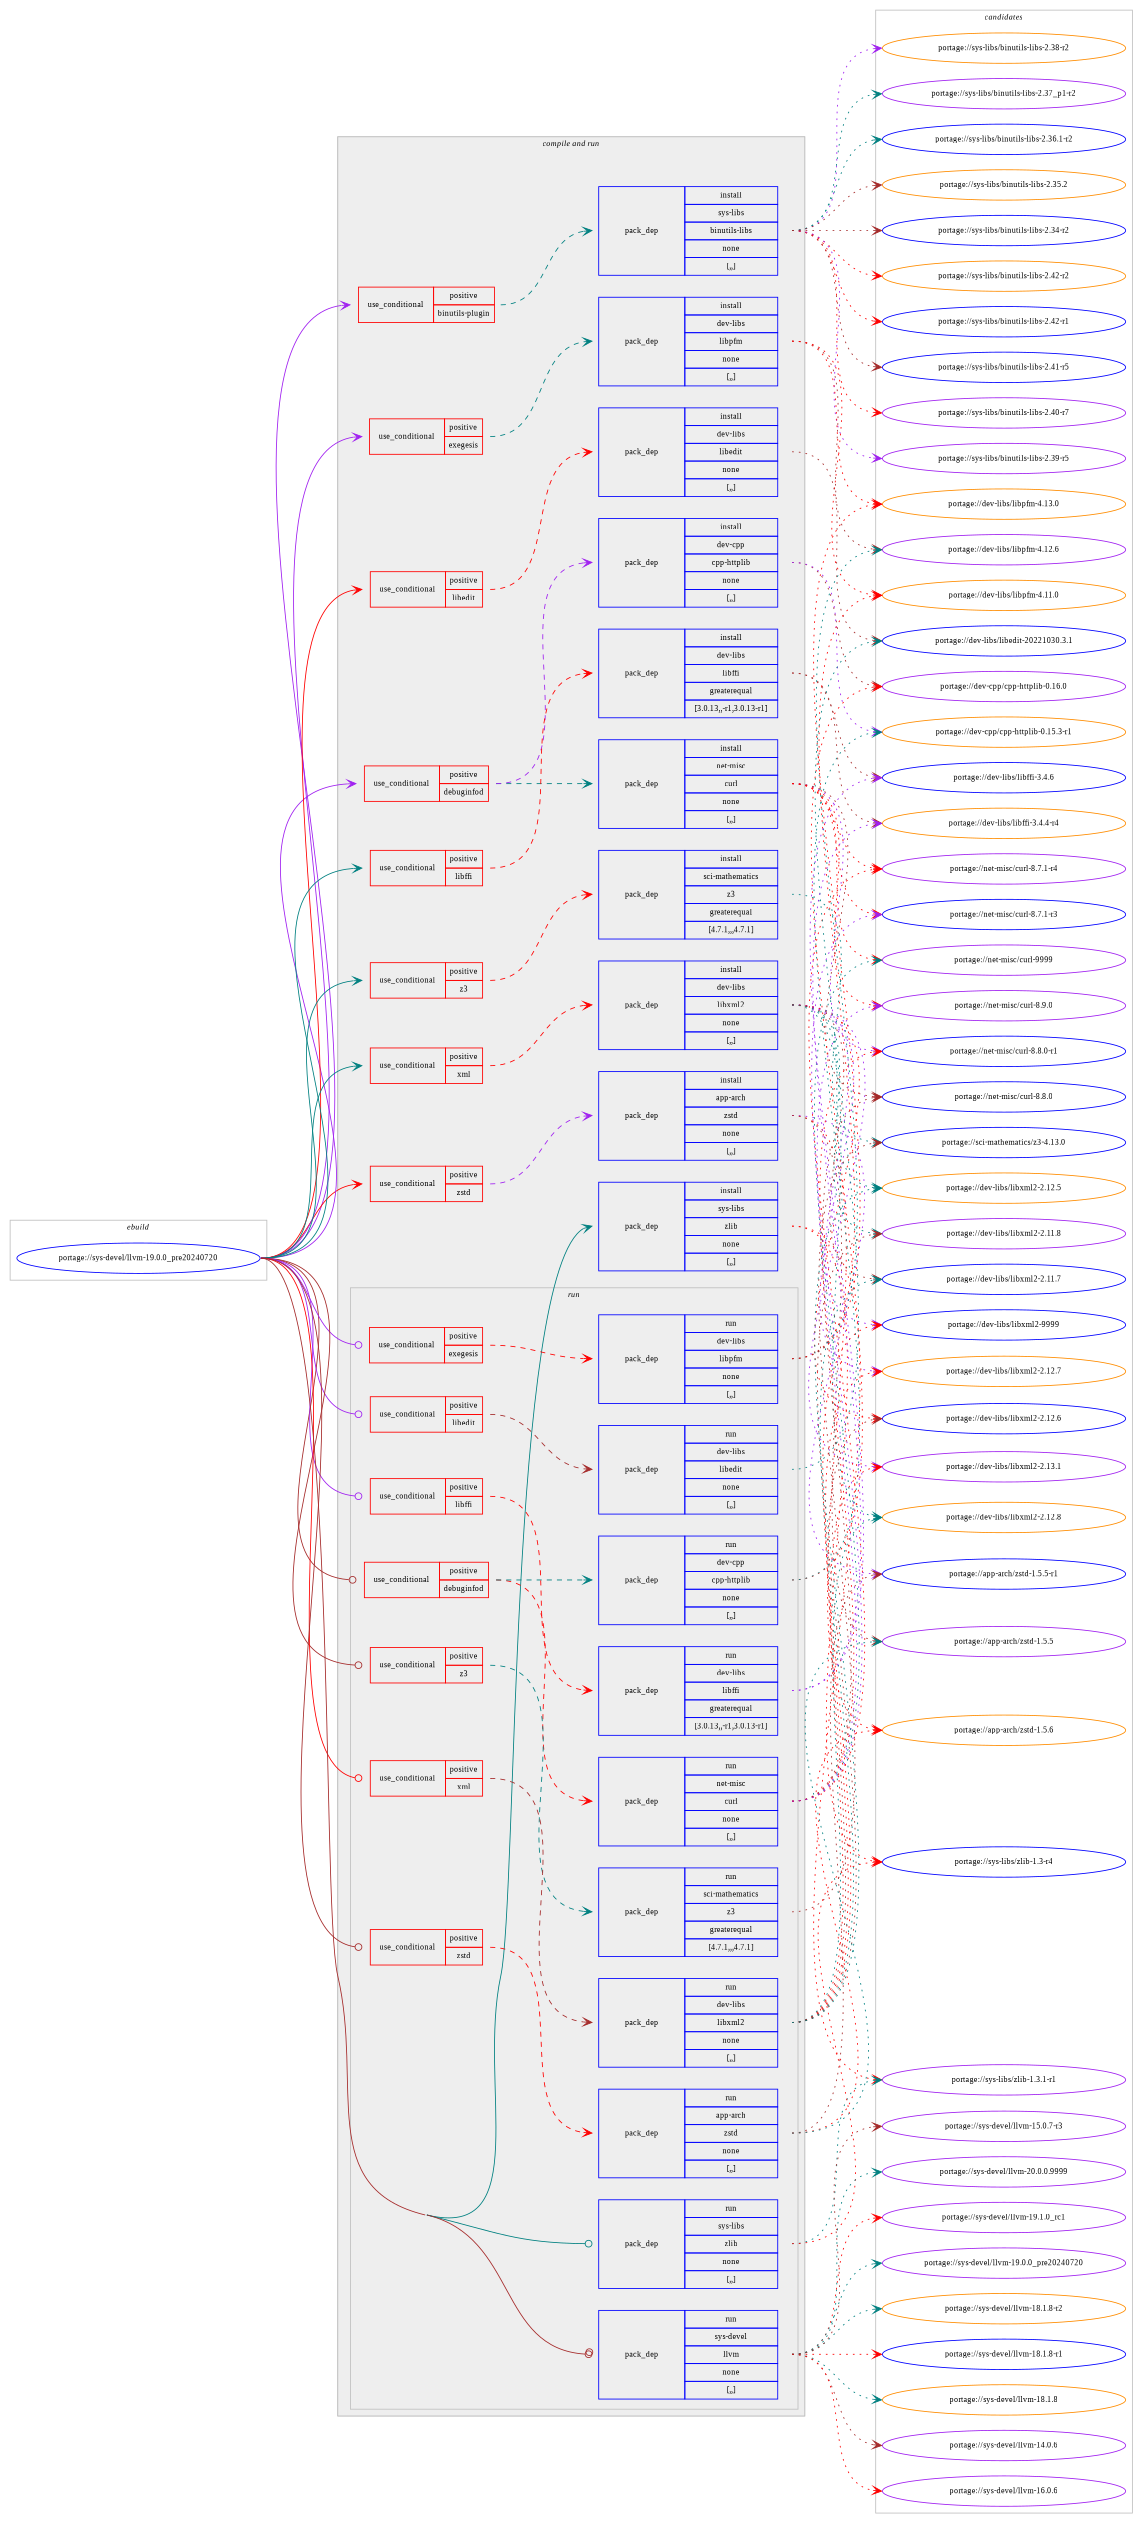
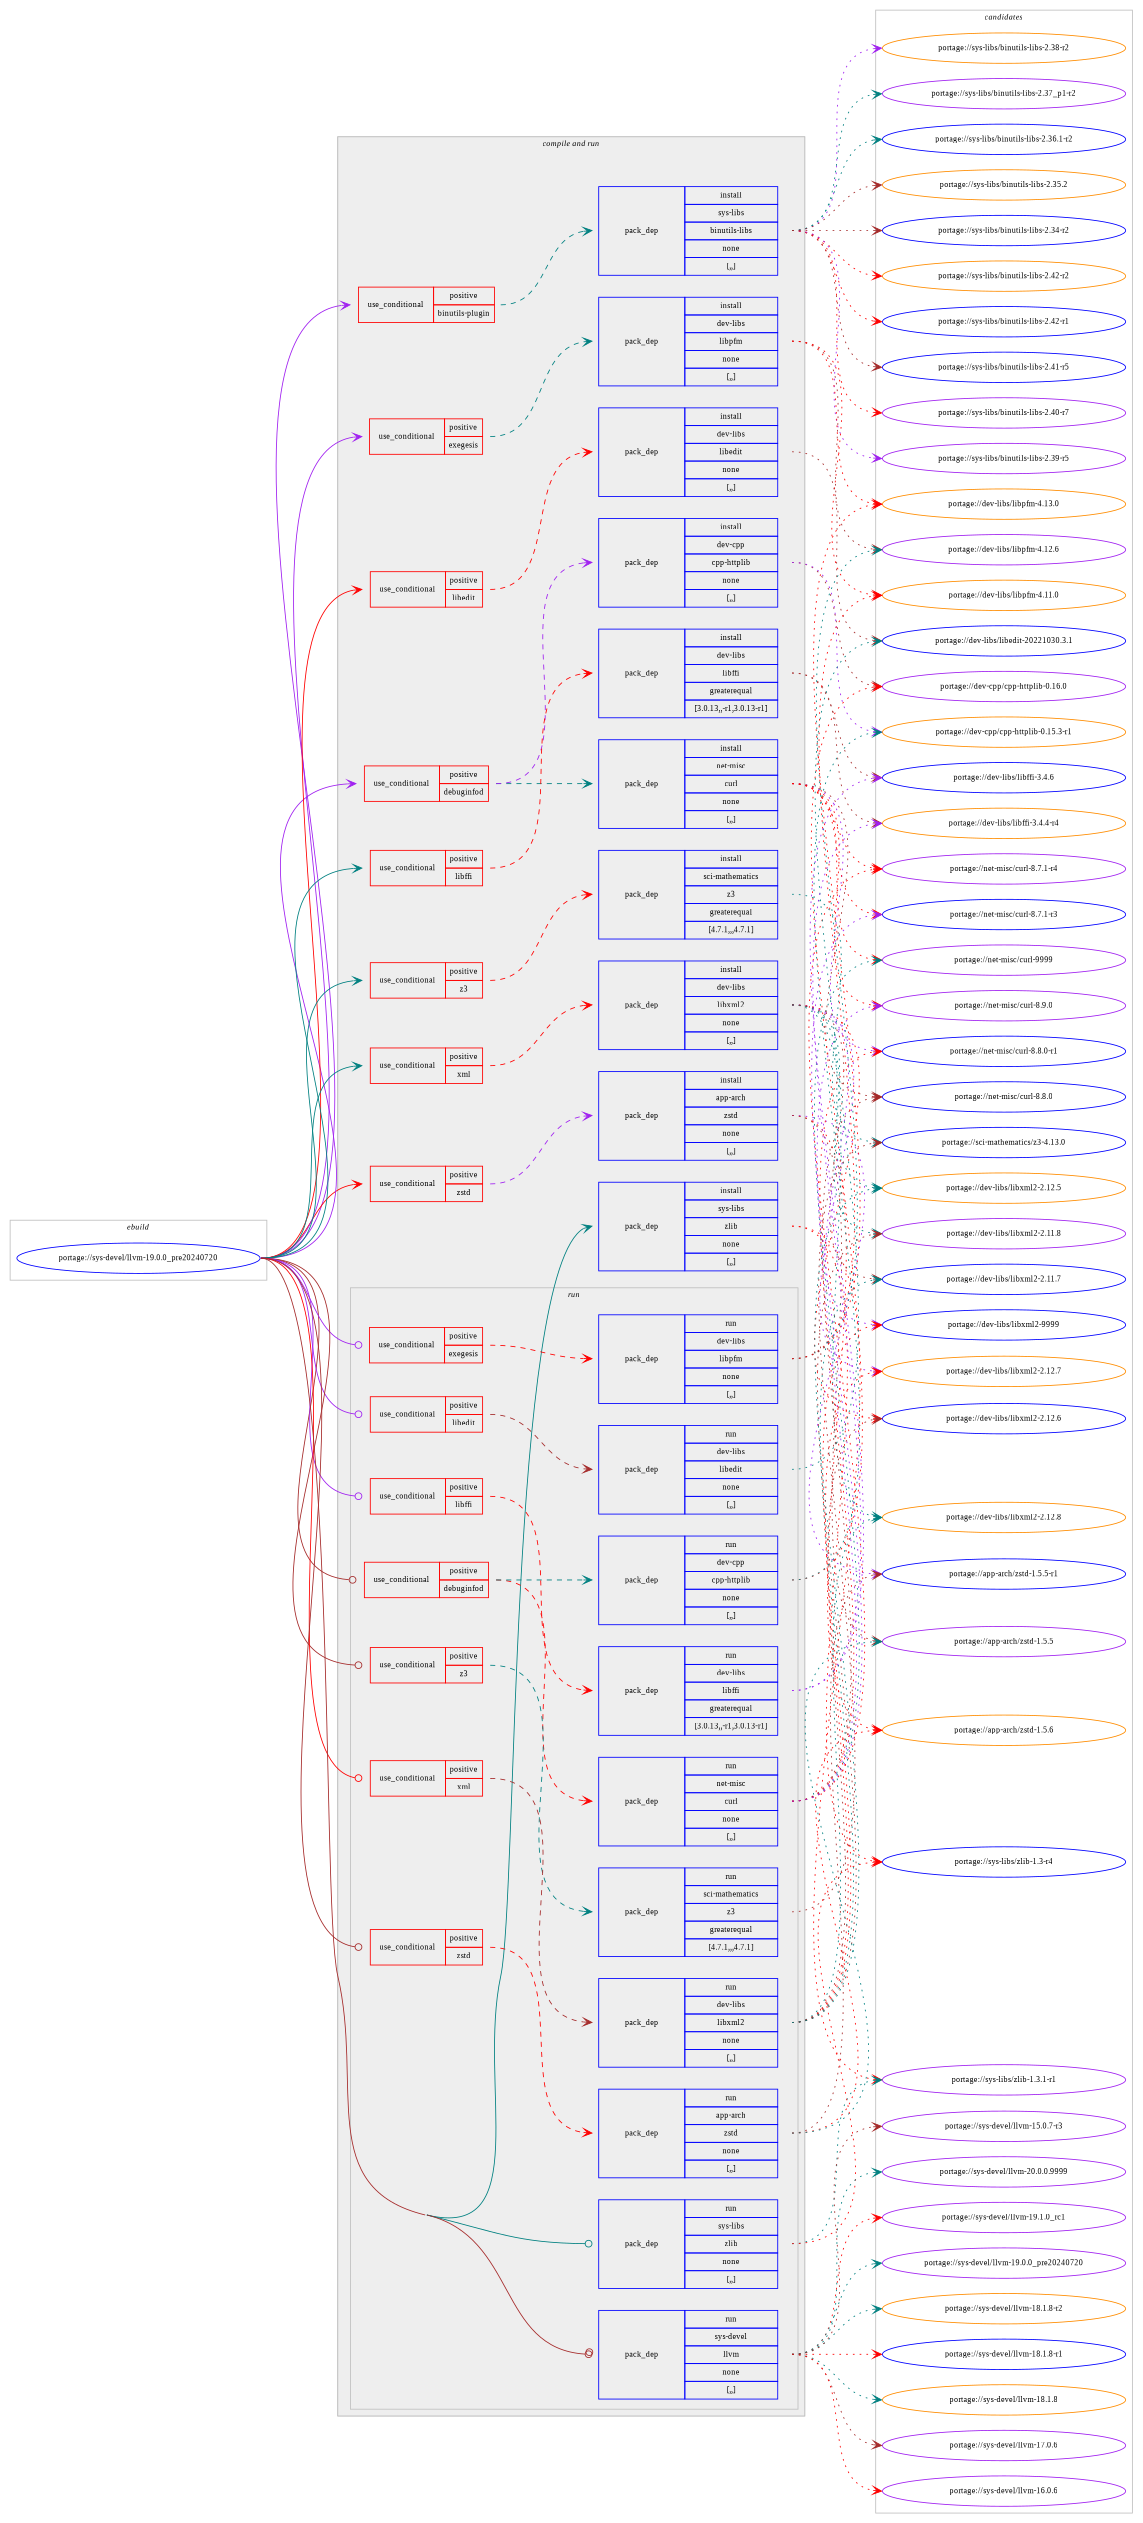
(1004, 1467) -> none
(1004, 2446) -> (1004, 2446)
